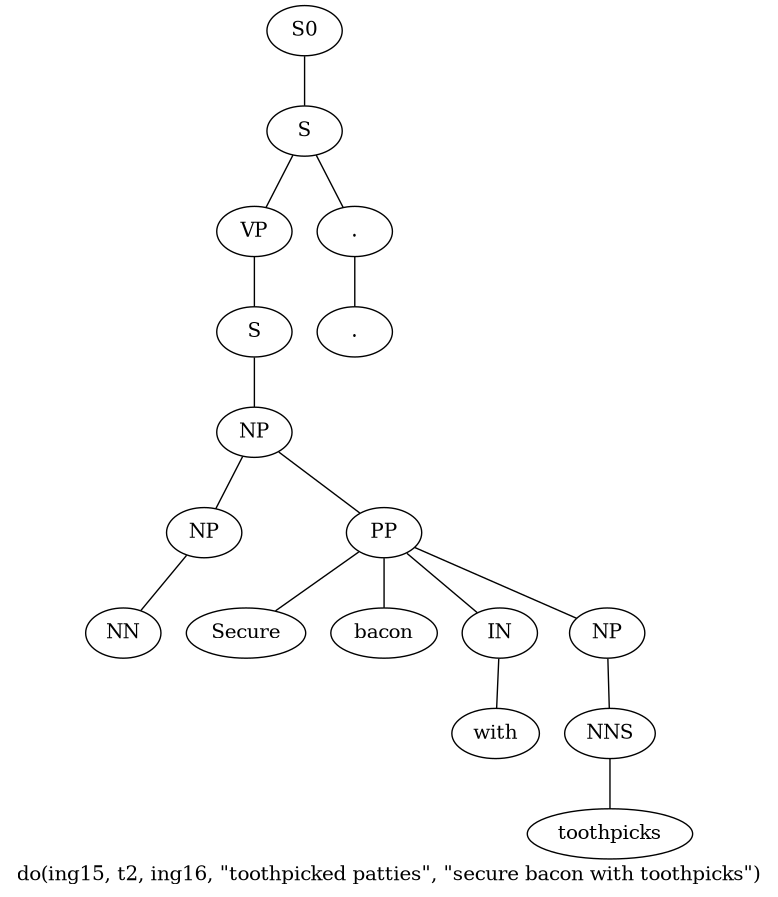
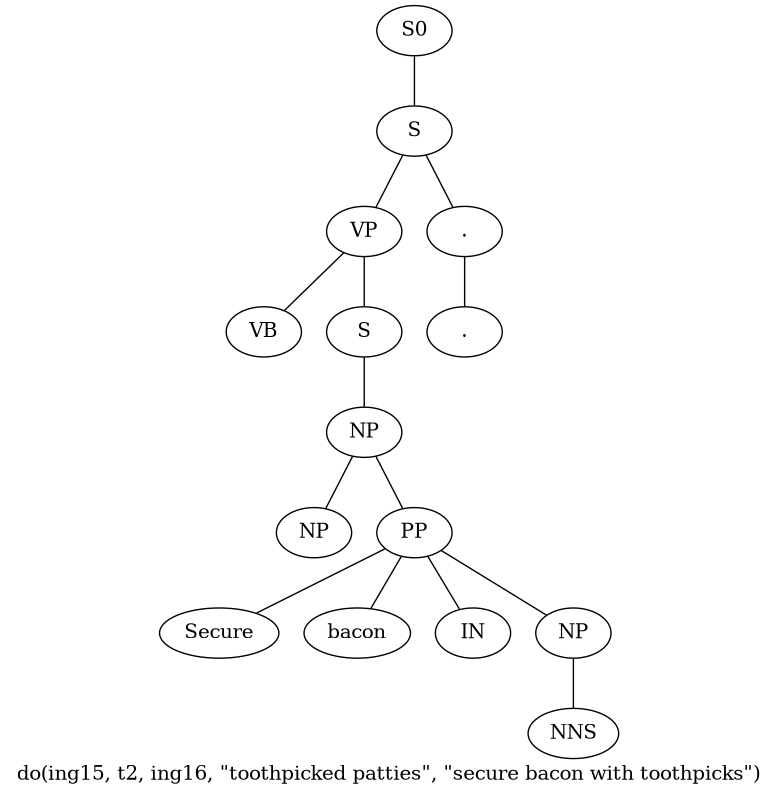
none -> (264, 332)
(123, 633) -> none
(496, 733) -> none
(610, 834) -> none
